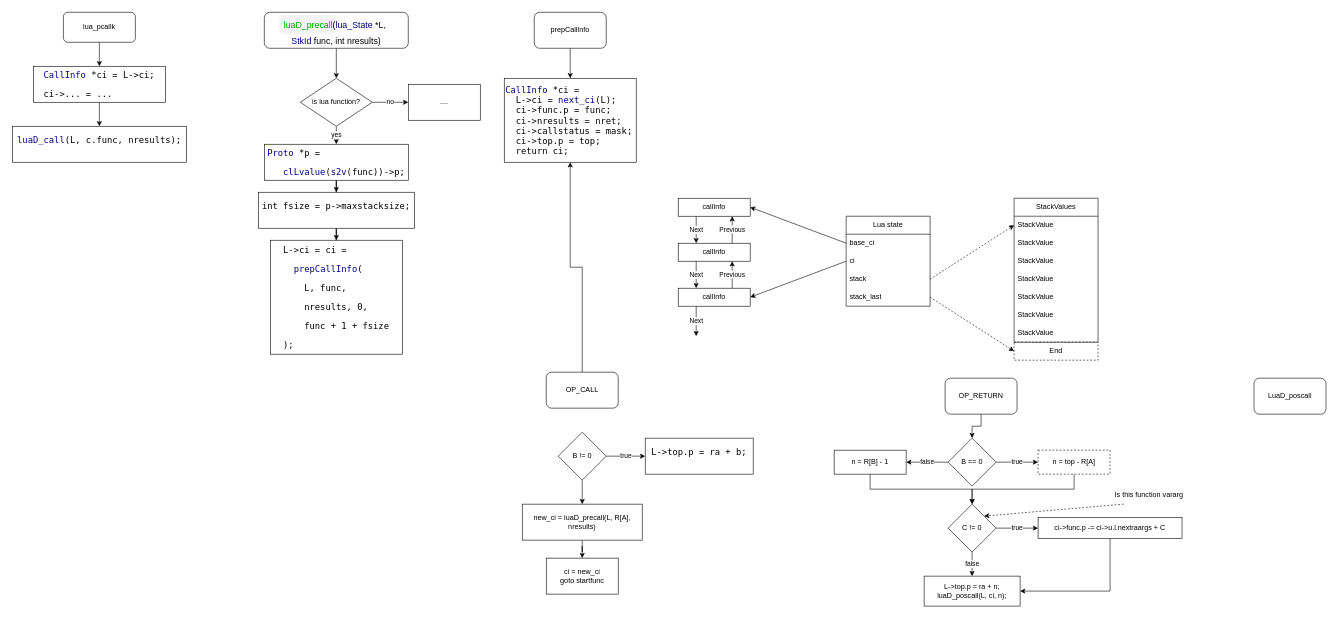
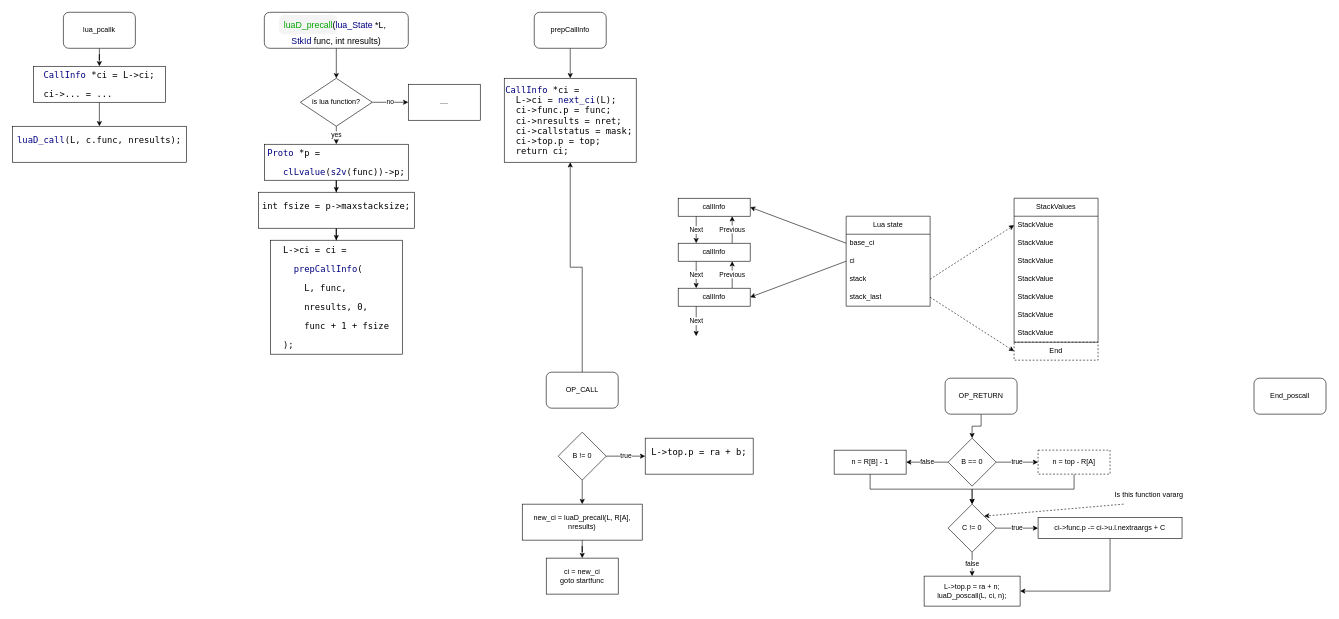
(99, 27) -> (99, 30)
(1290, 396) -> (1290, 396)
